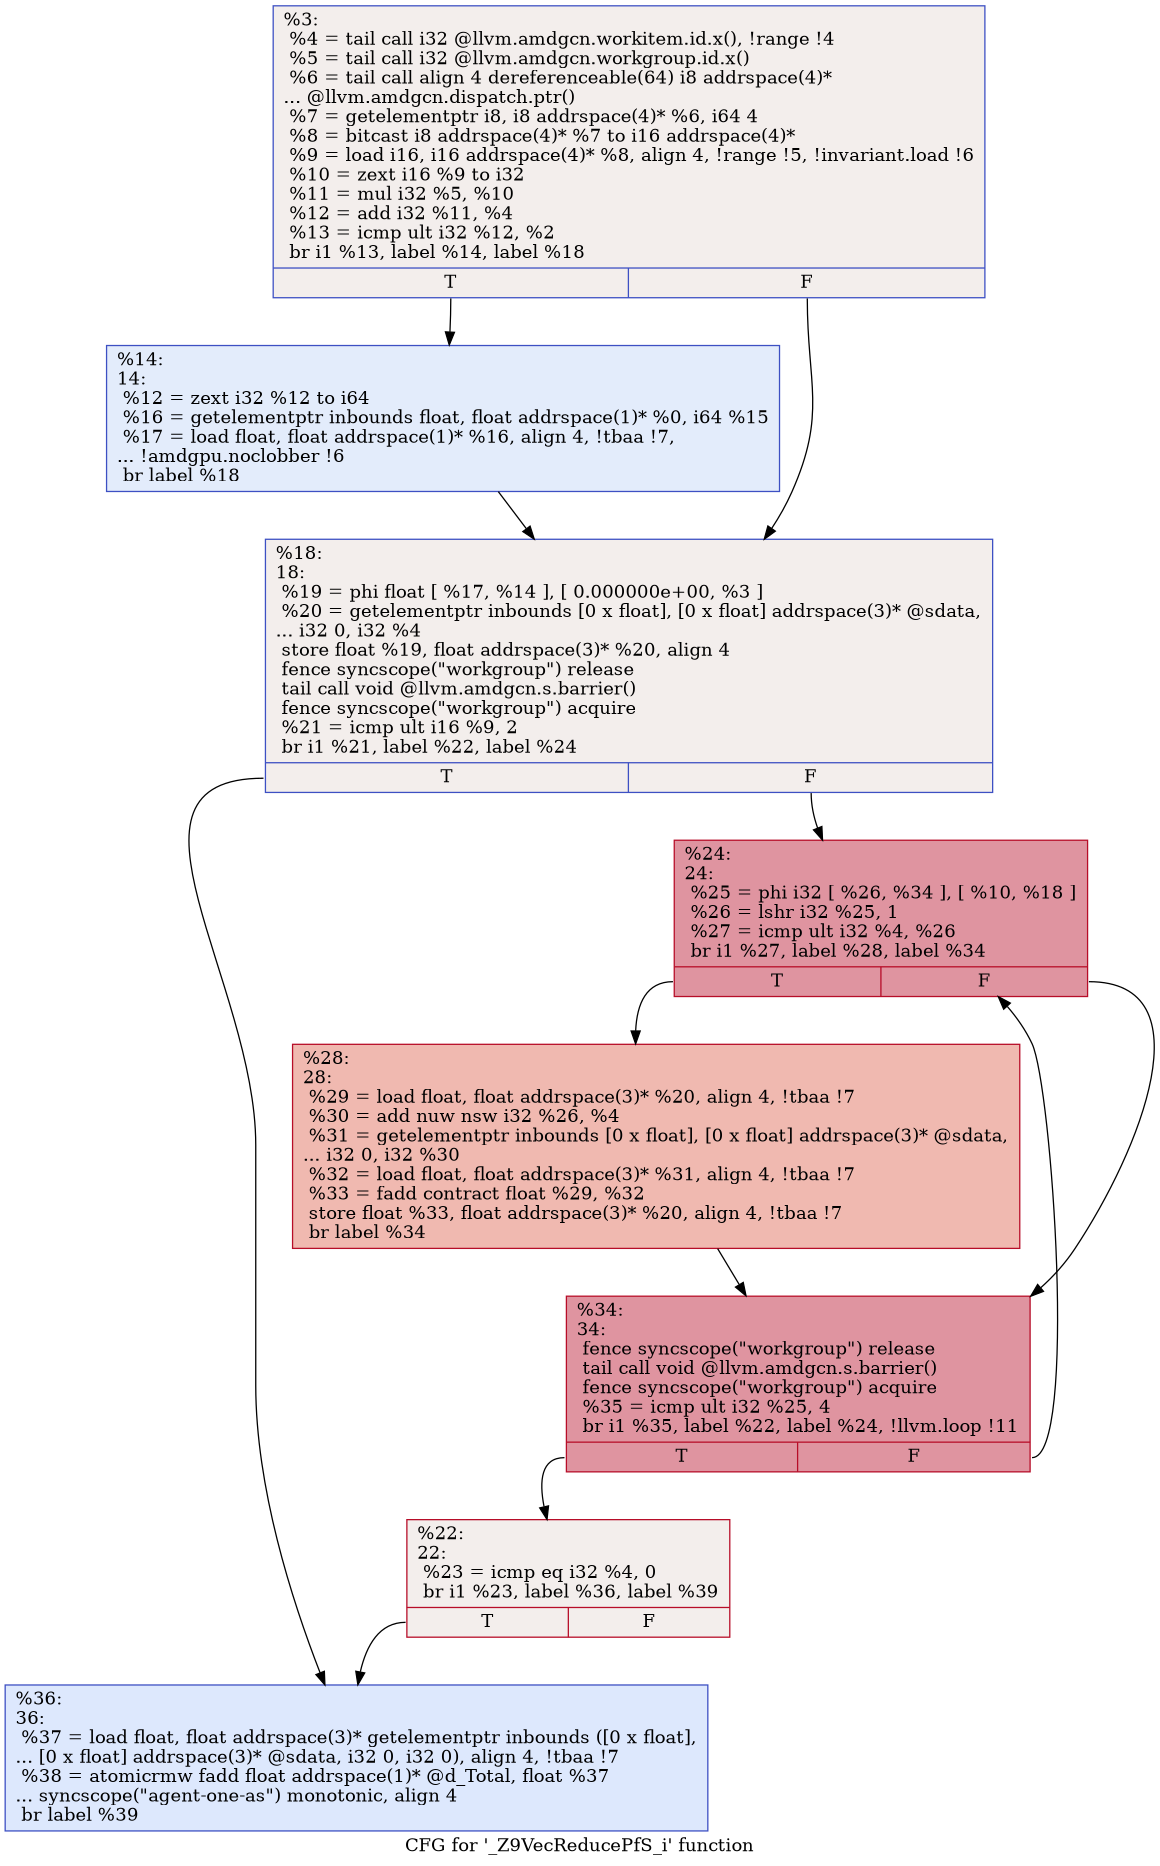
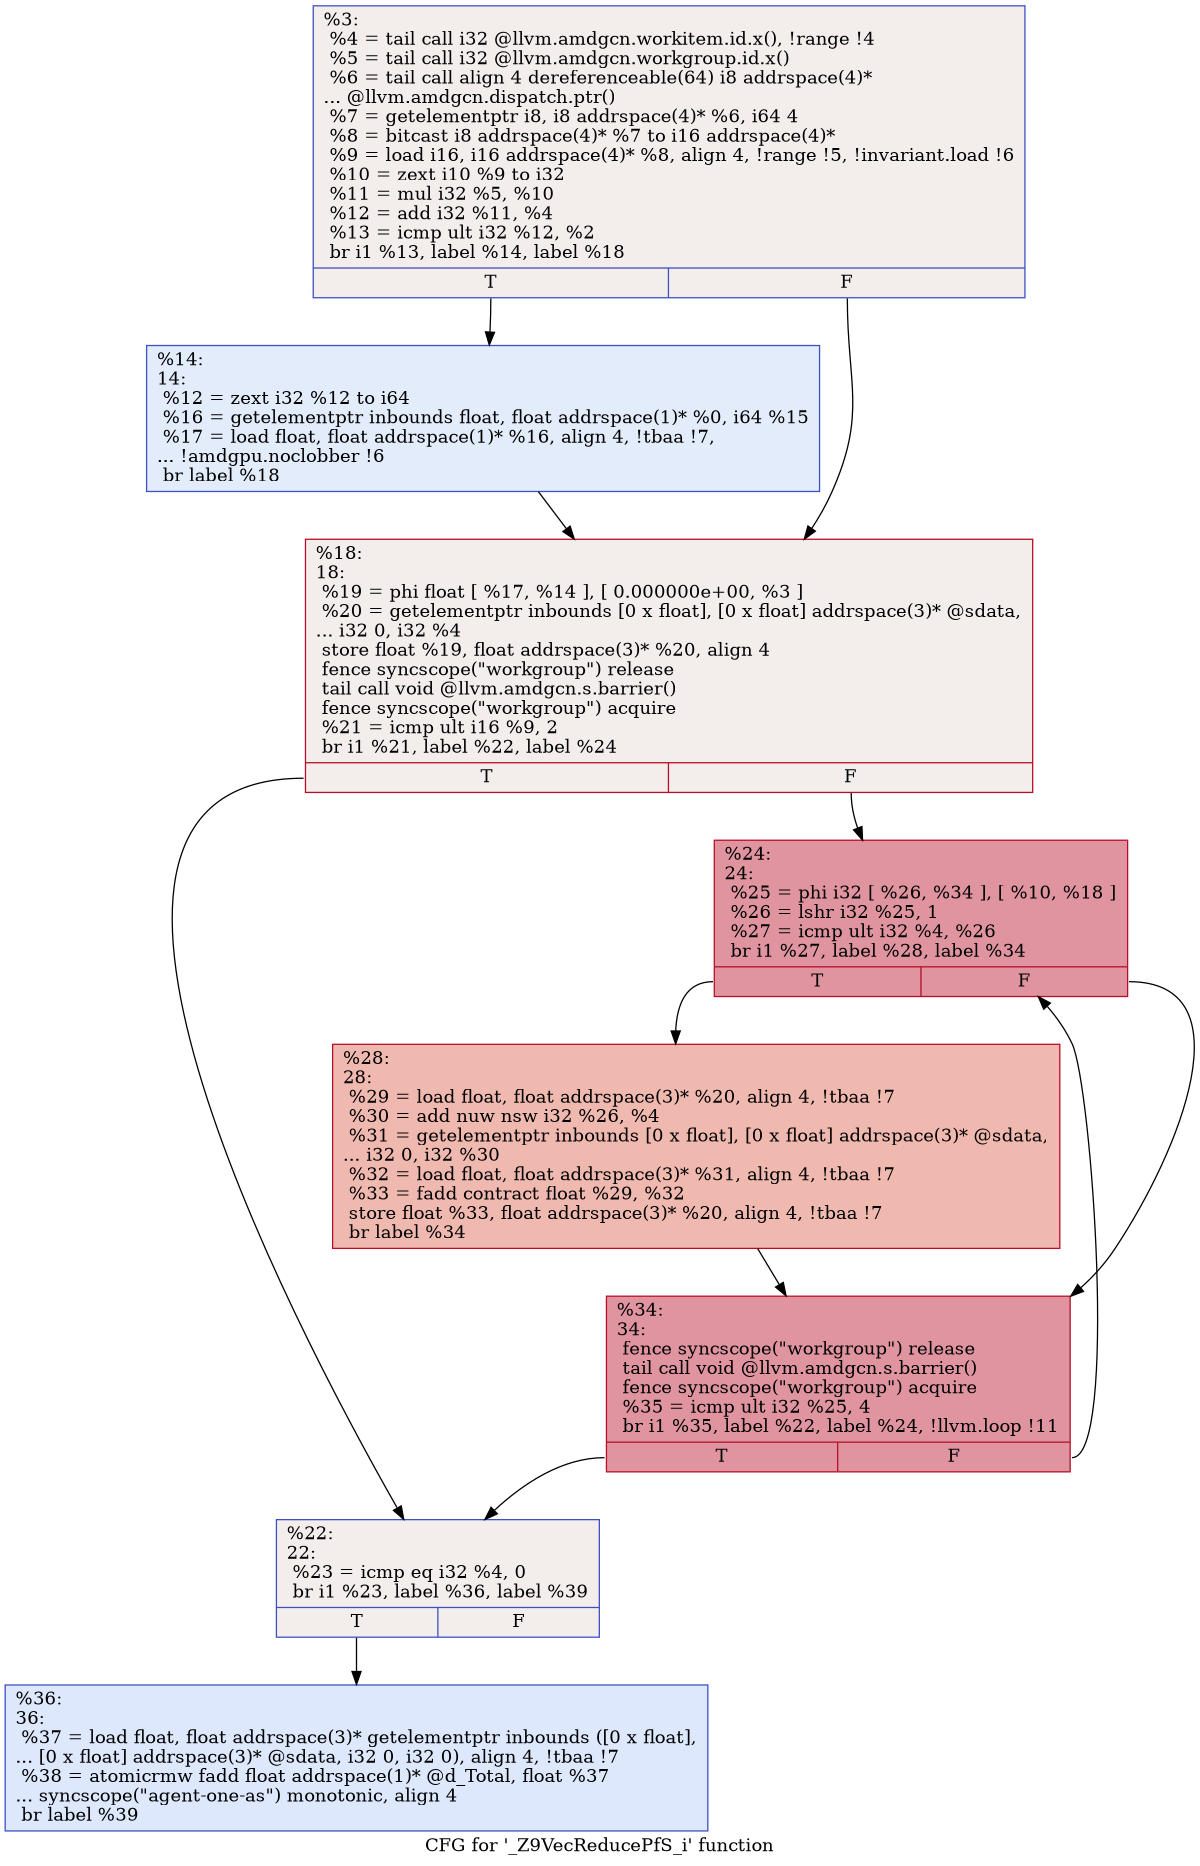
(404, 175) -> (444, 175)
(629, 666) -> (669, 666)
(256, 1202) -> (217, 1122)
(568, 1578) -> (438, 1578)
